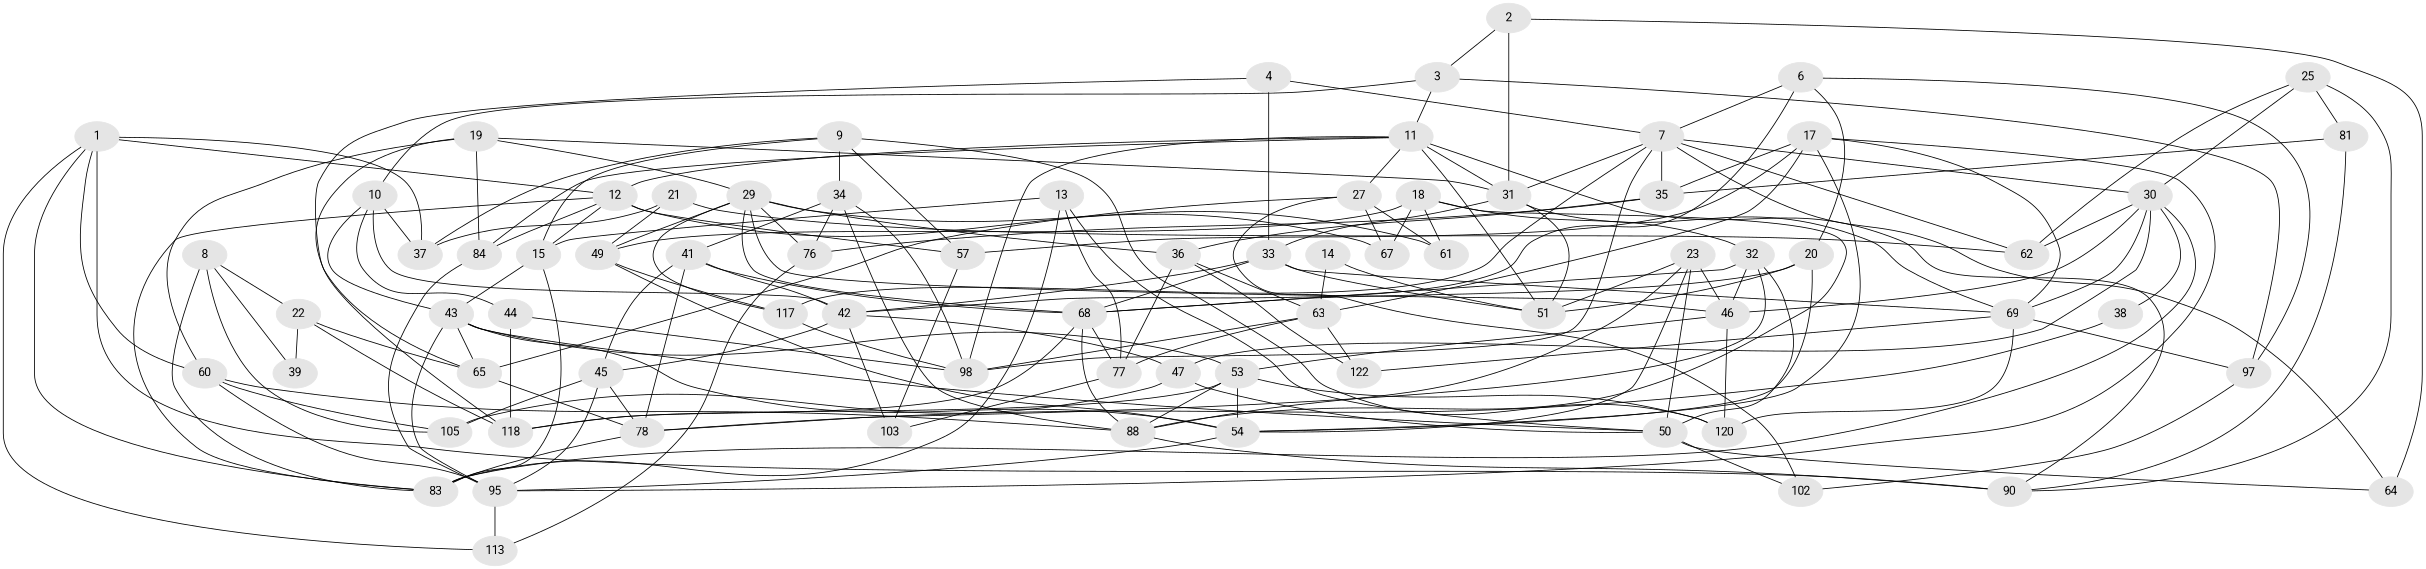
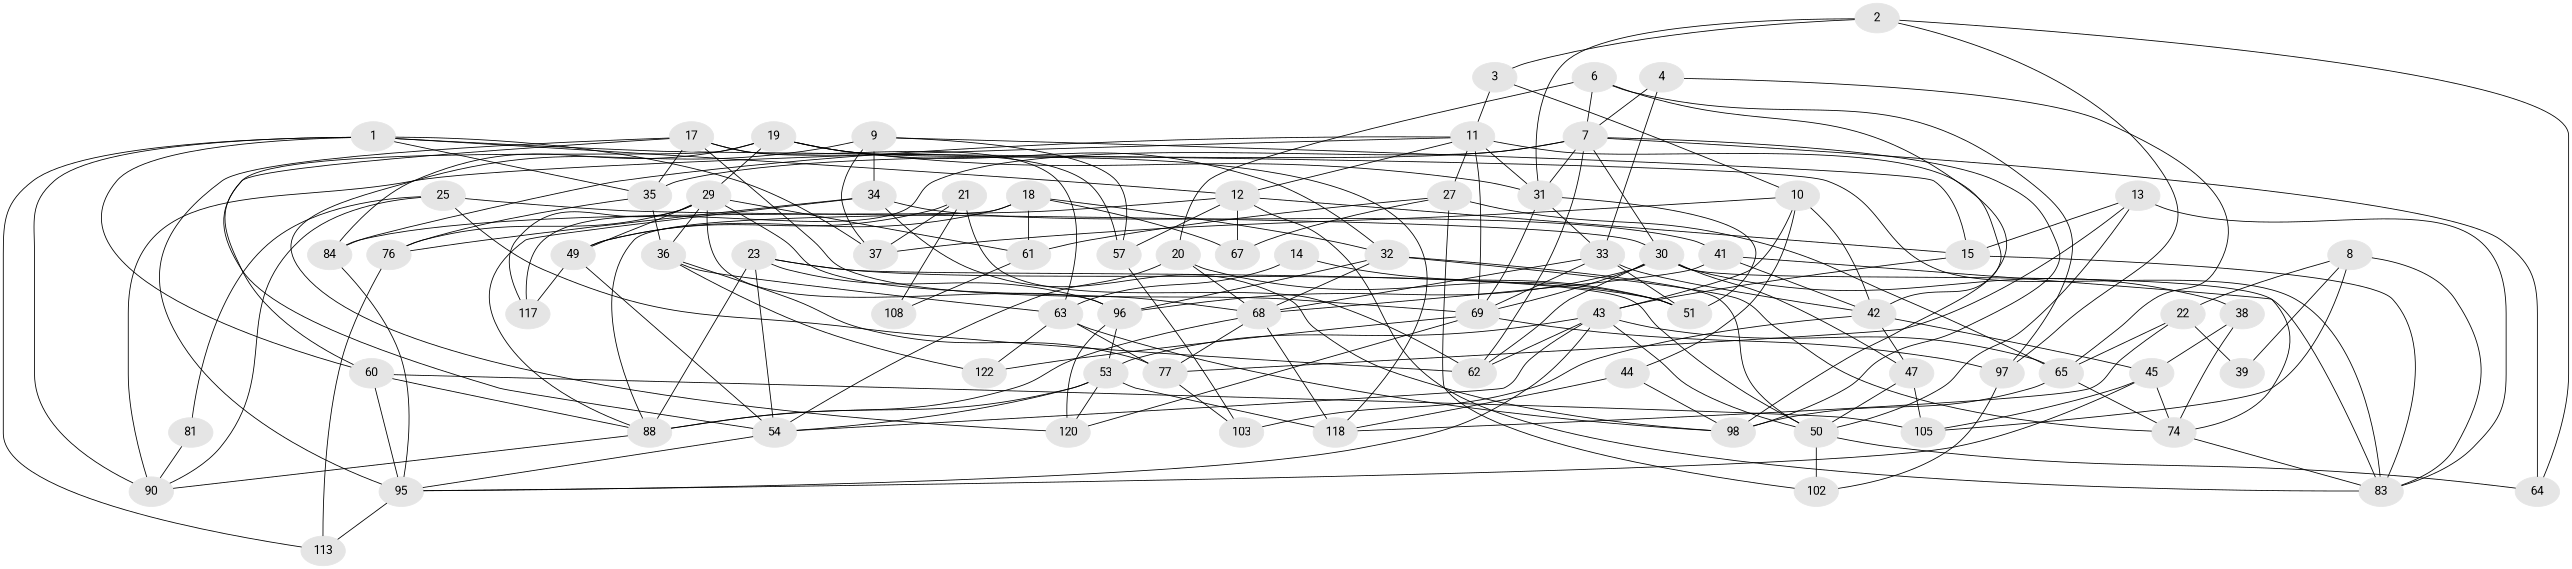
(1960, 116) -> (2149, 156)
(2004, 166) -> (511, 166)
none -> (1242, 174)
(1480, 223) -> (1481, 232)
(630, 306) -> (2197, 344)
none -> (894, 314)
(1727, 314) -> (1120, 314)
none -> (1537, 344)
(873, 348) -> (1899, 407)
(642, 432) -> (2174, 432)
